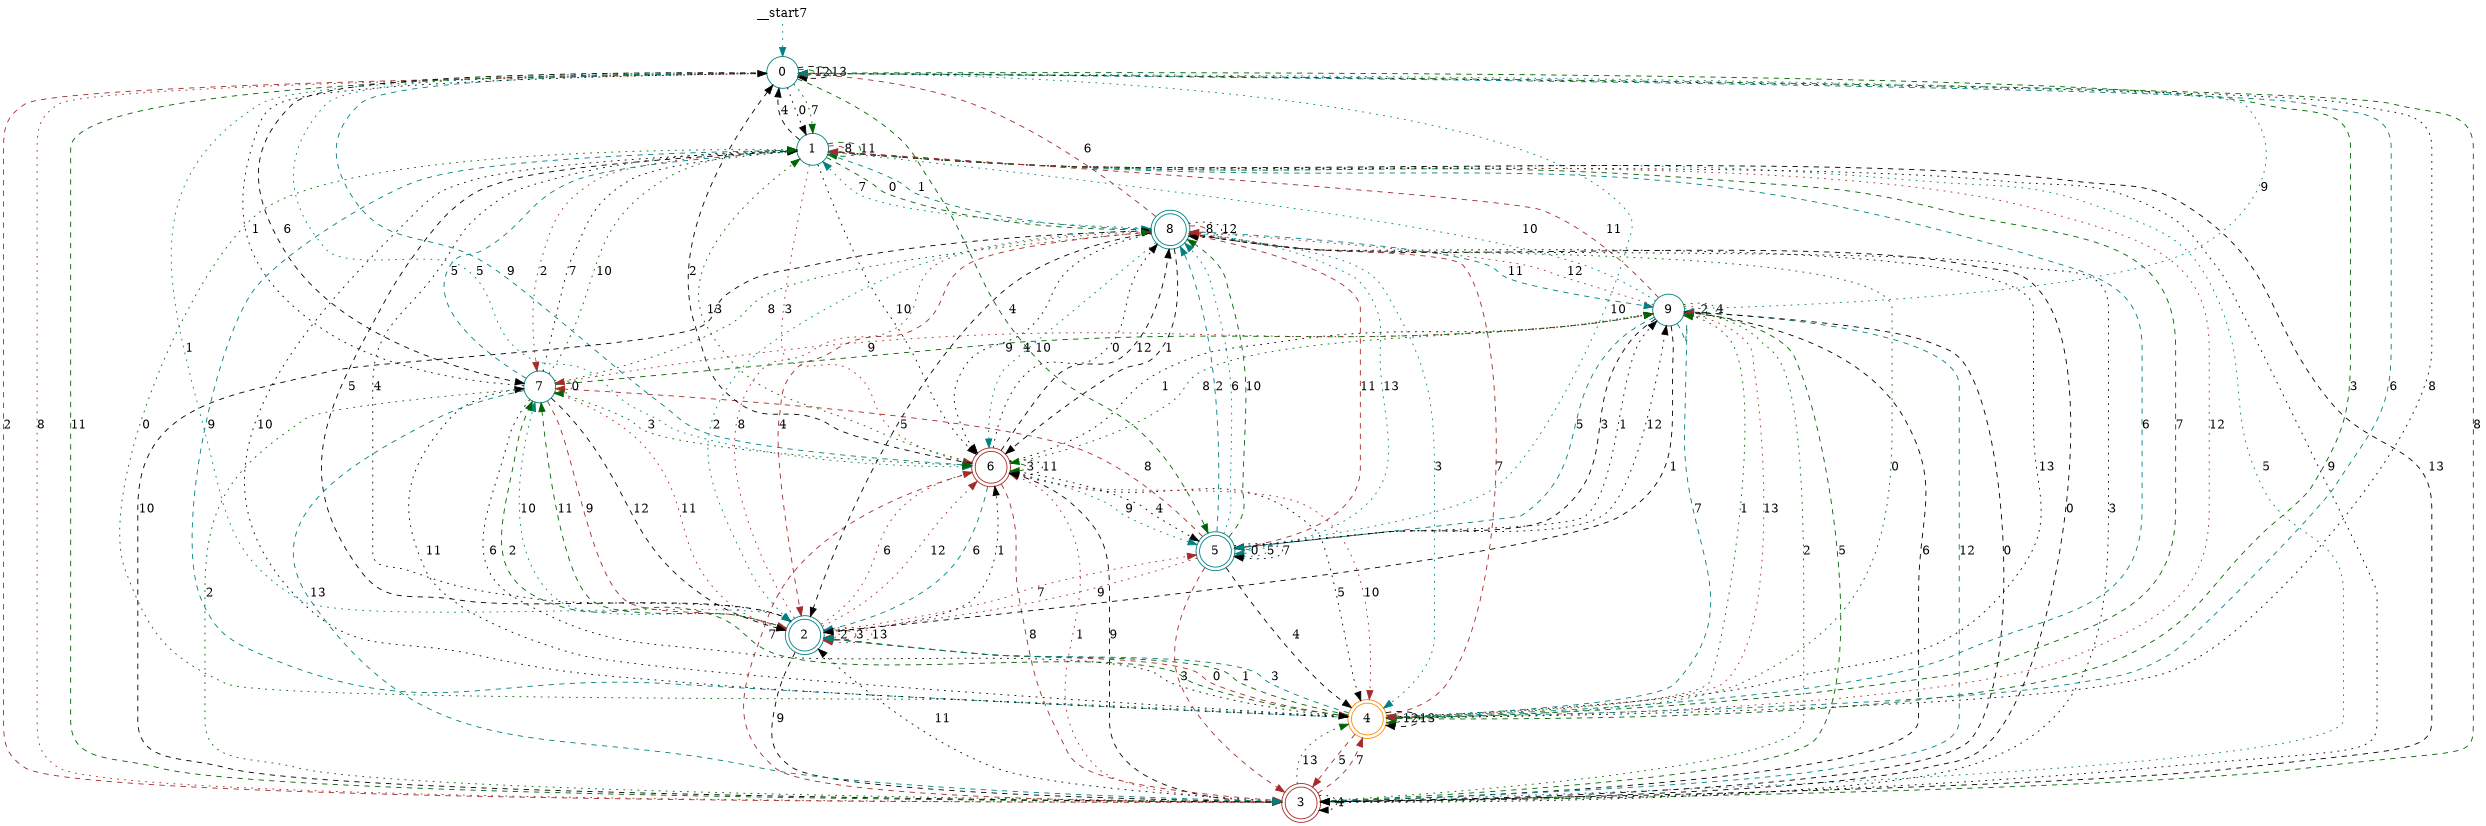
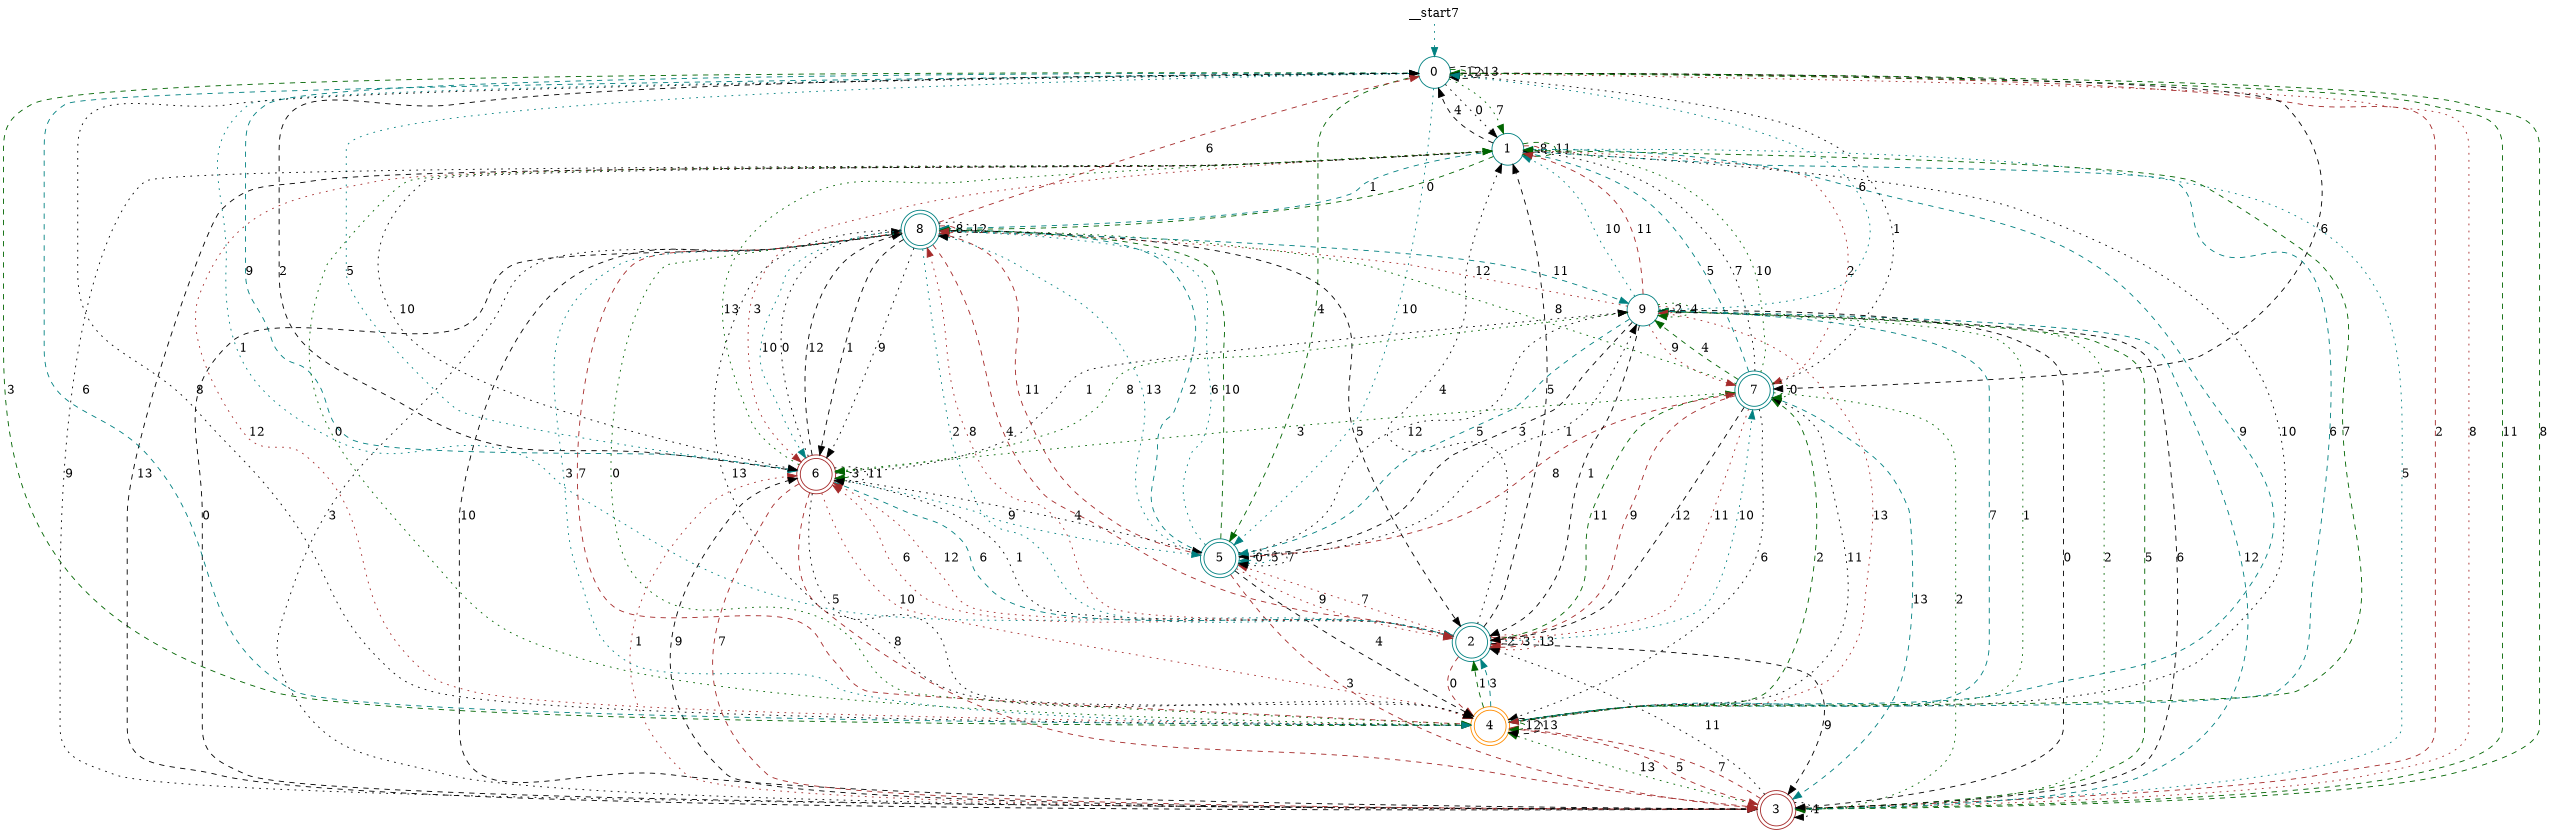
(2265, 188) -> (1863, 188)
(918, 210) -> none
(540, 387) -> (1754, 390)
